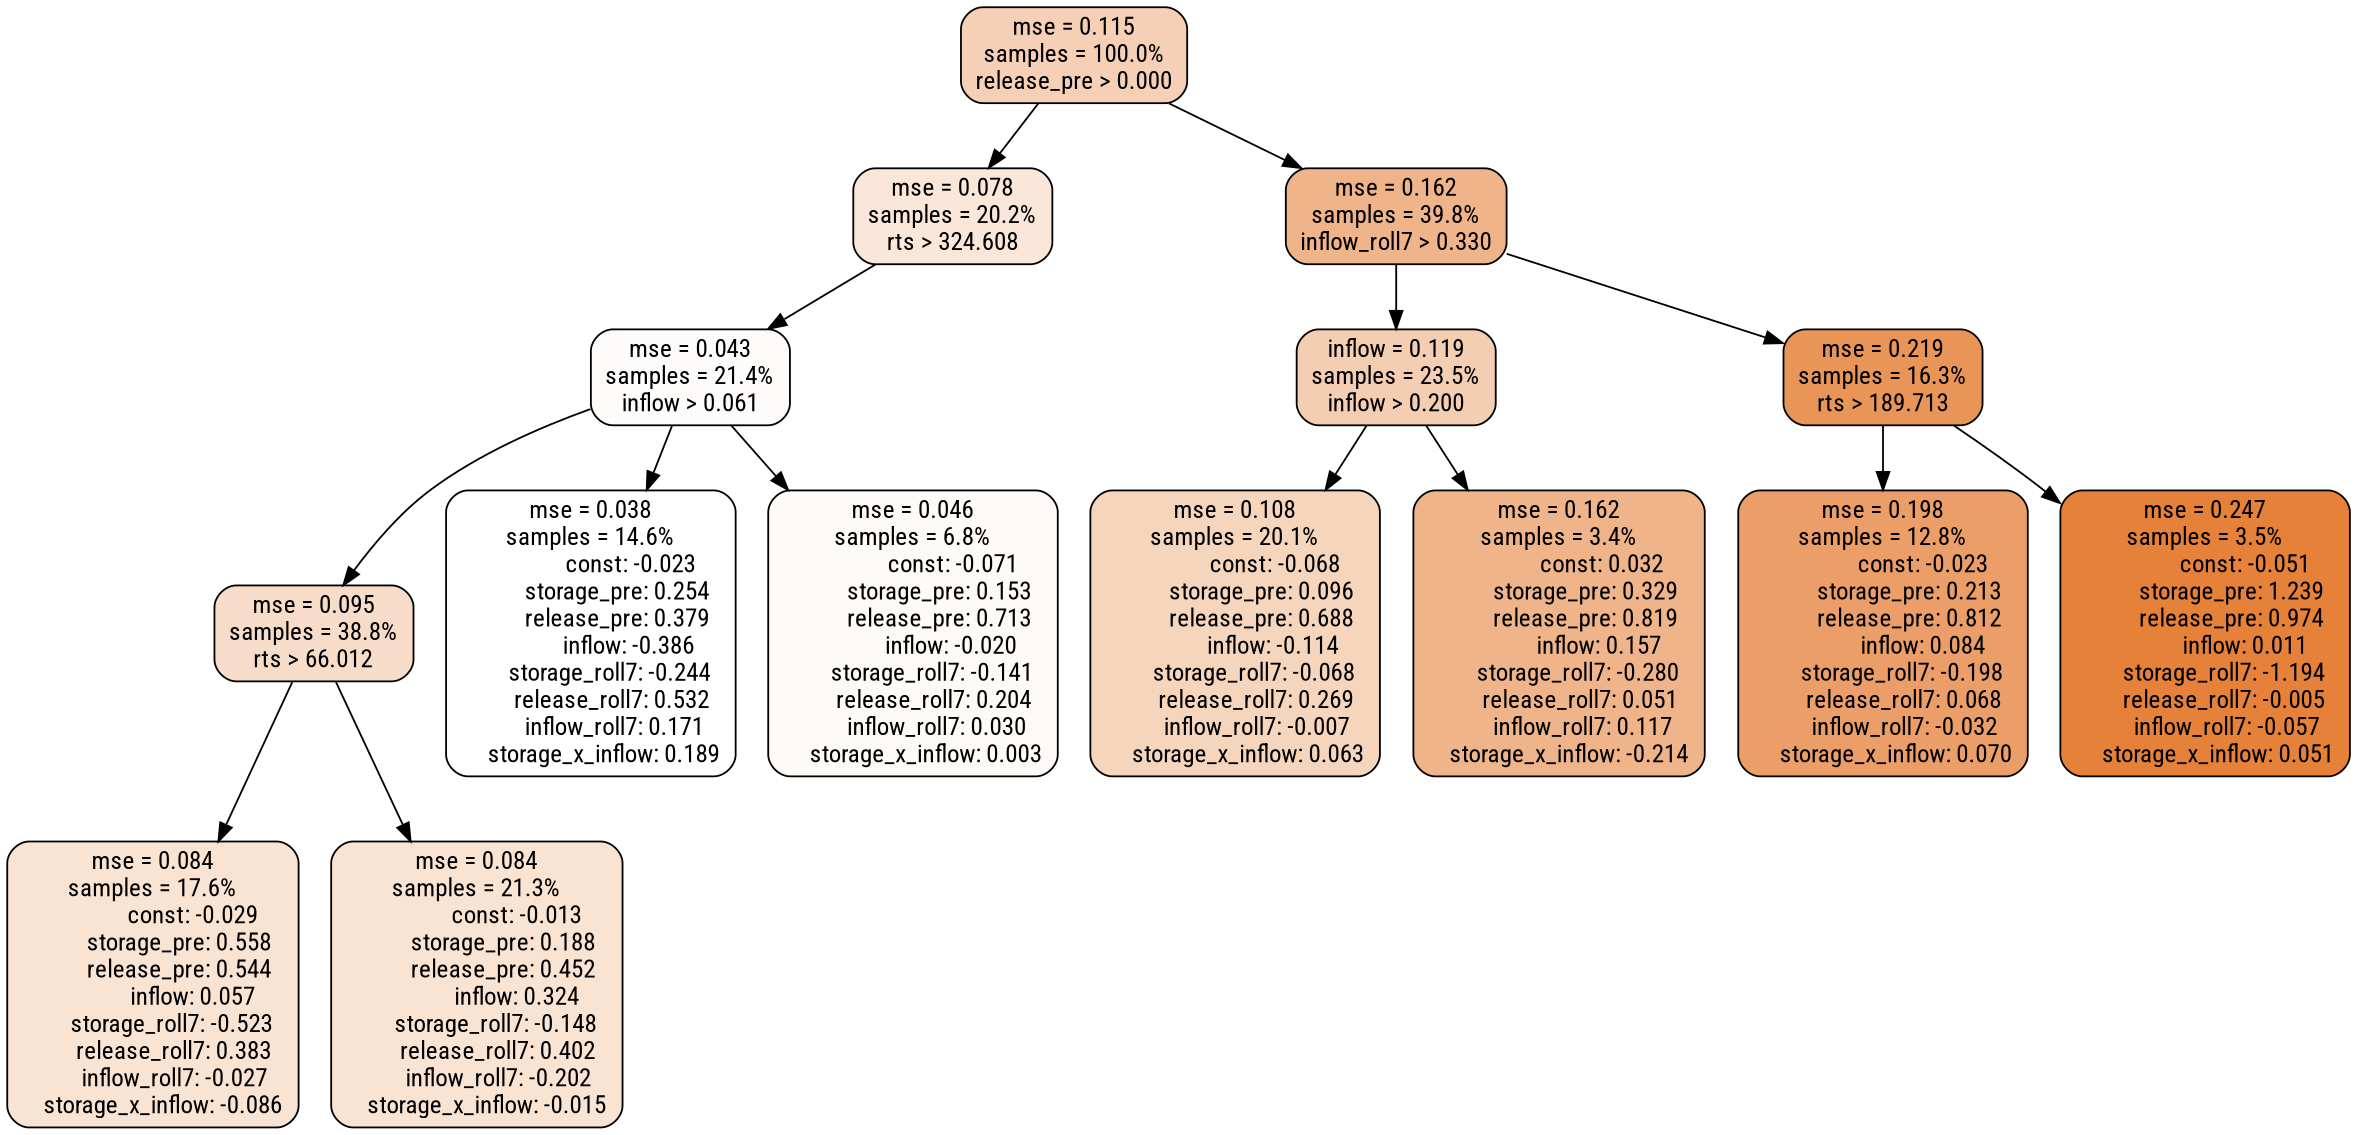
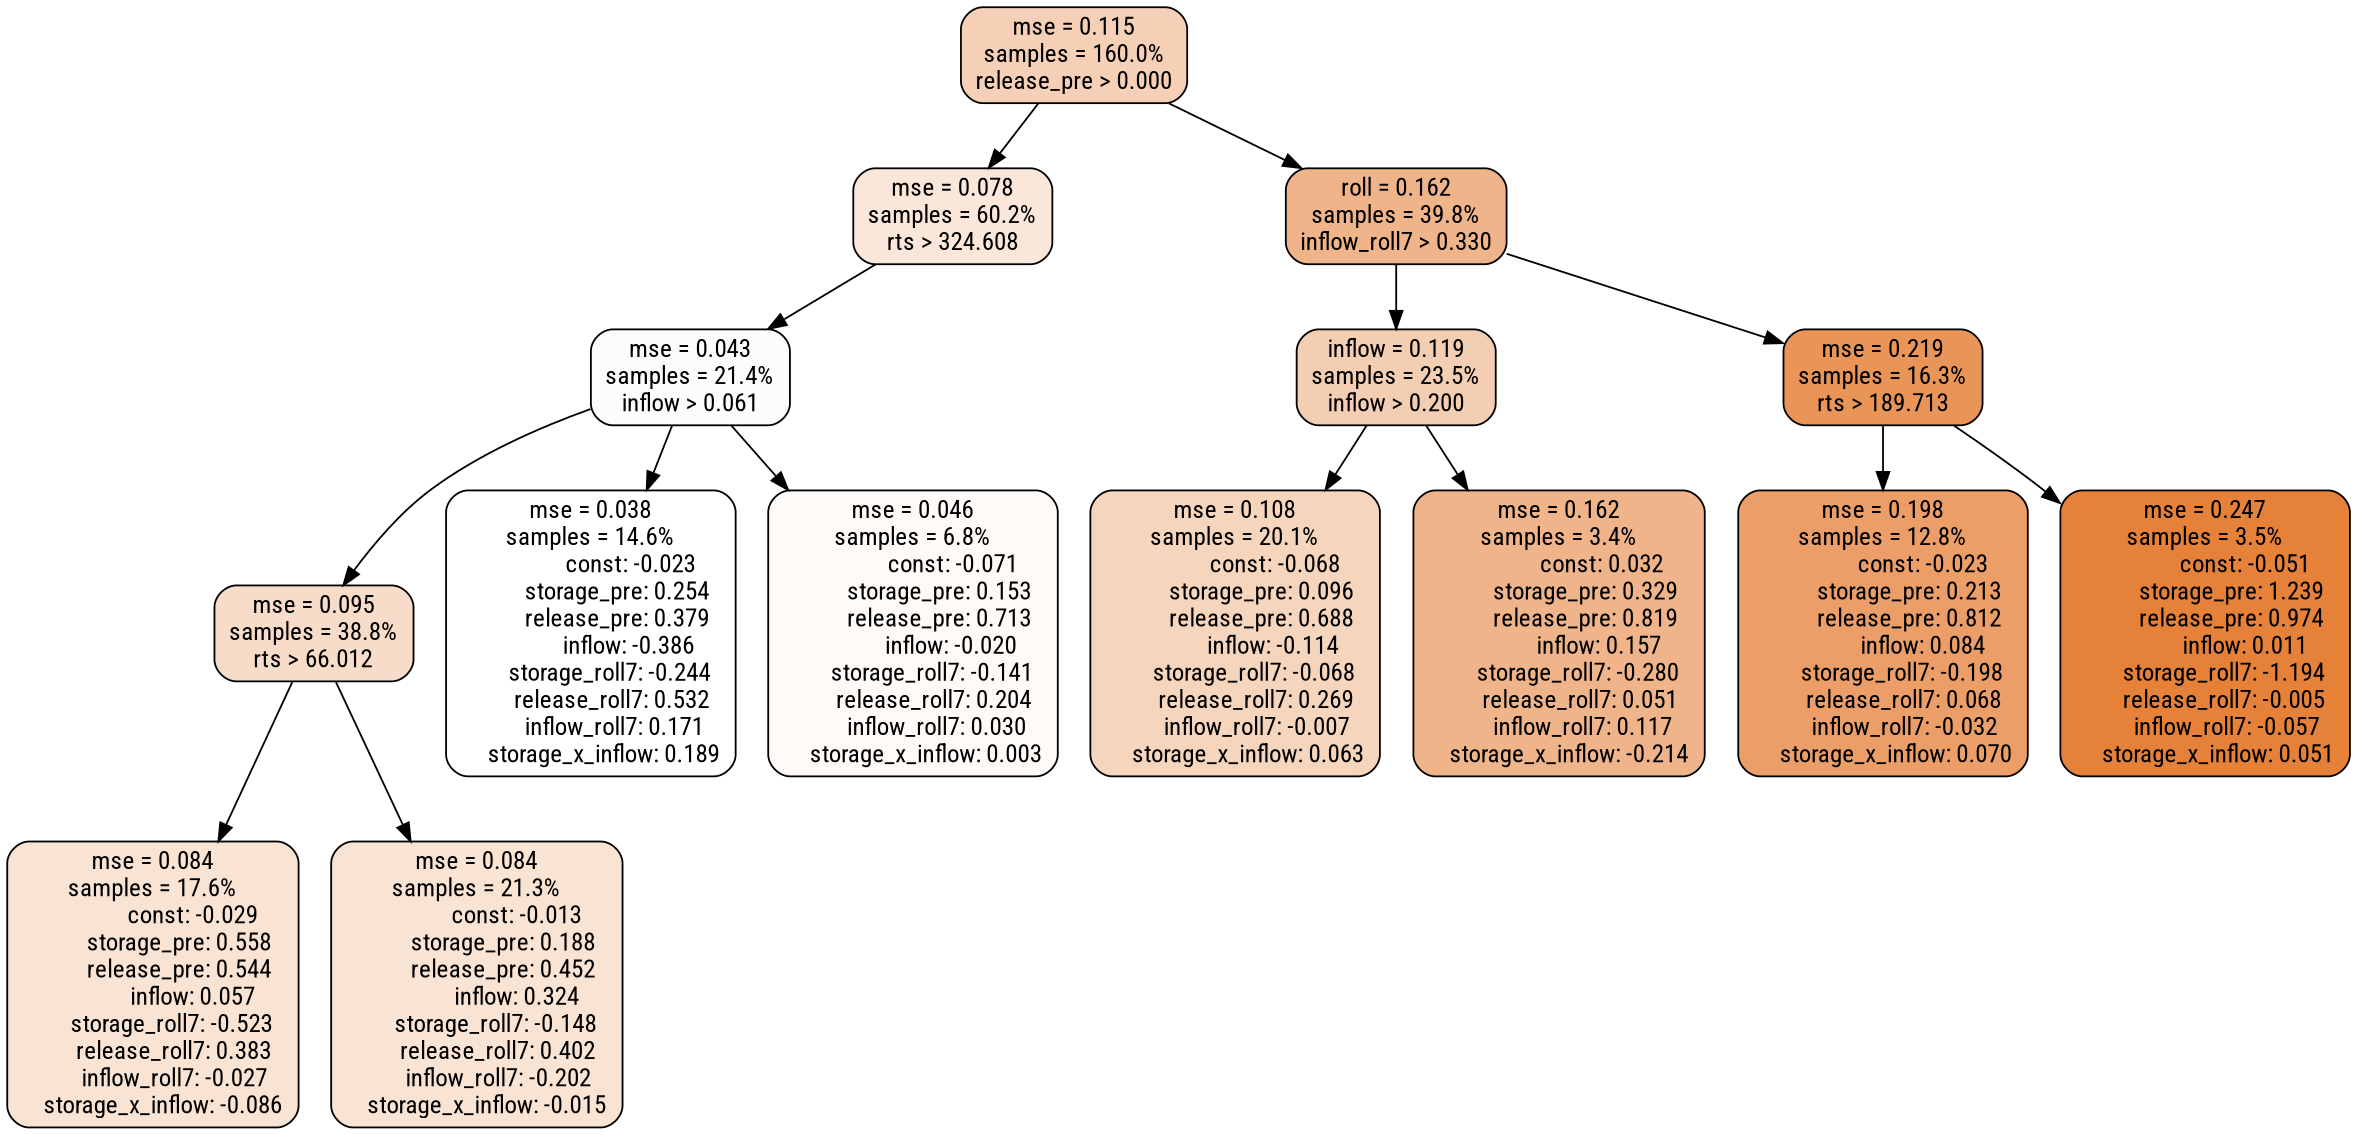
(1074, 55) -> (1074, 55)
(953, 216) -> (953, 216)
(1396, 216) -> (1396, 216)
